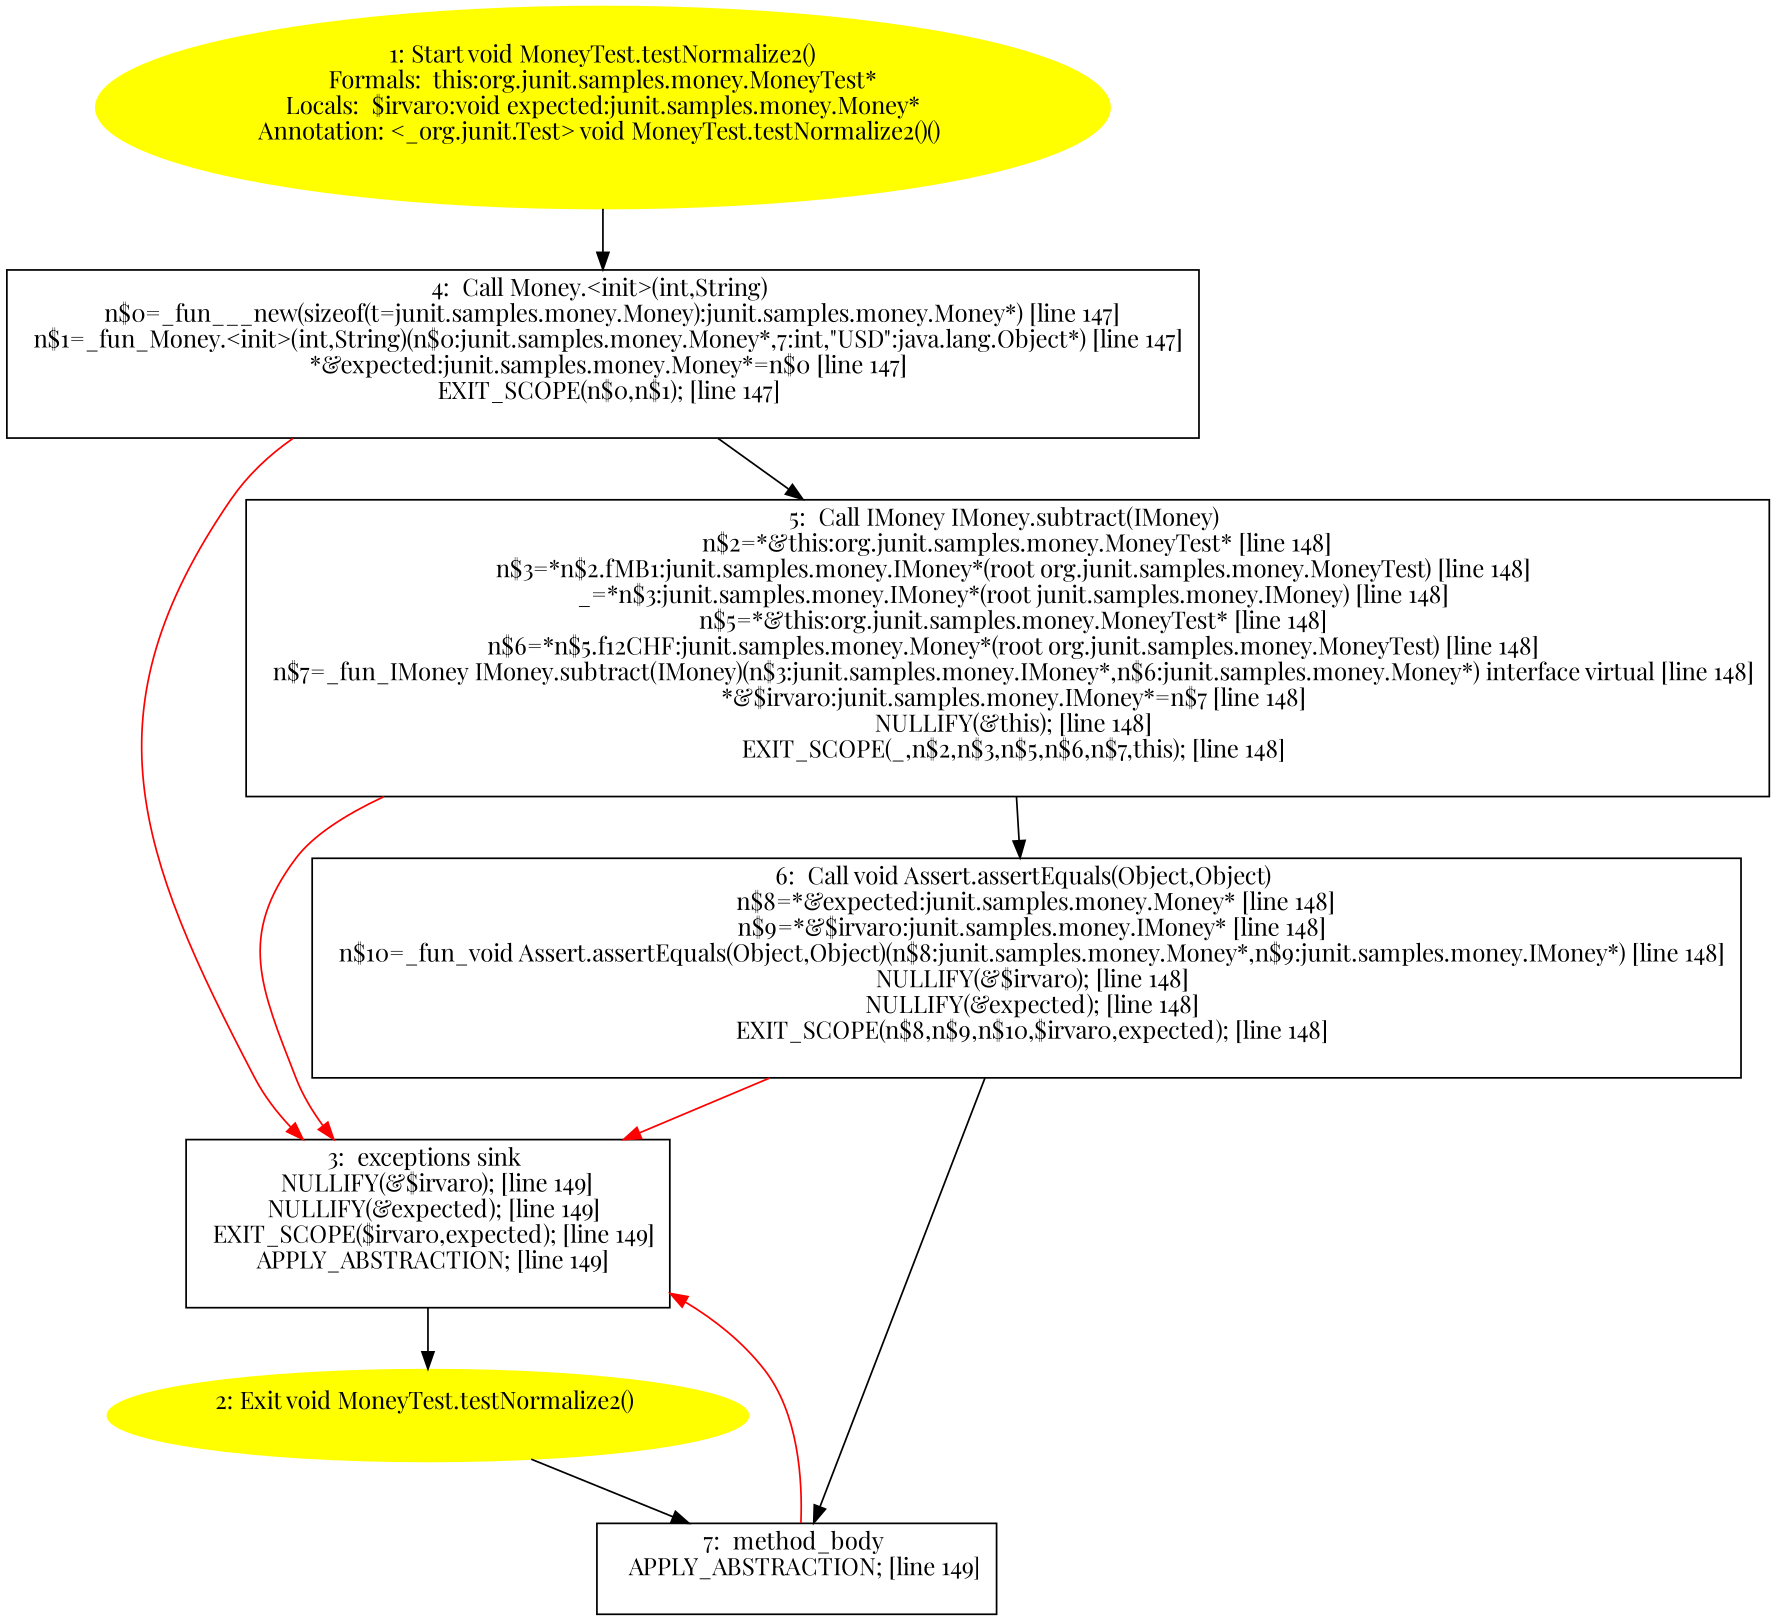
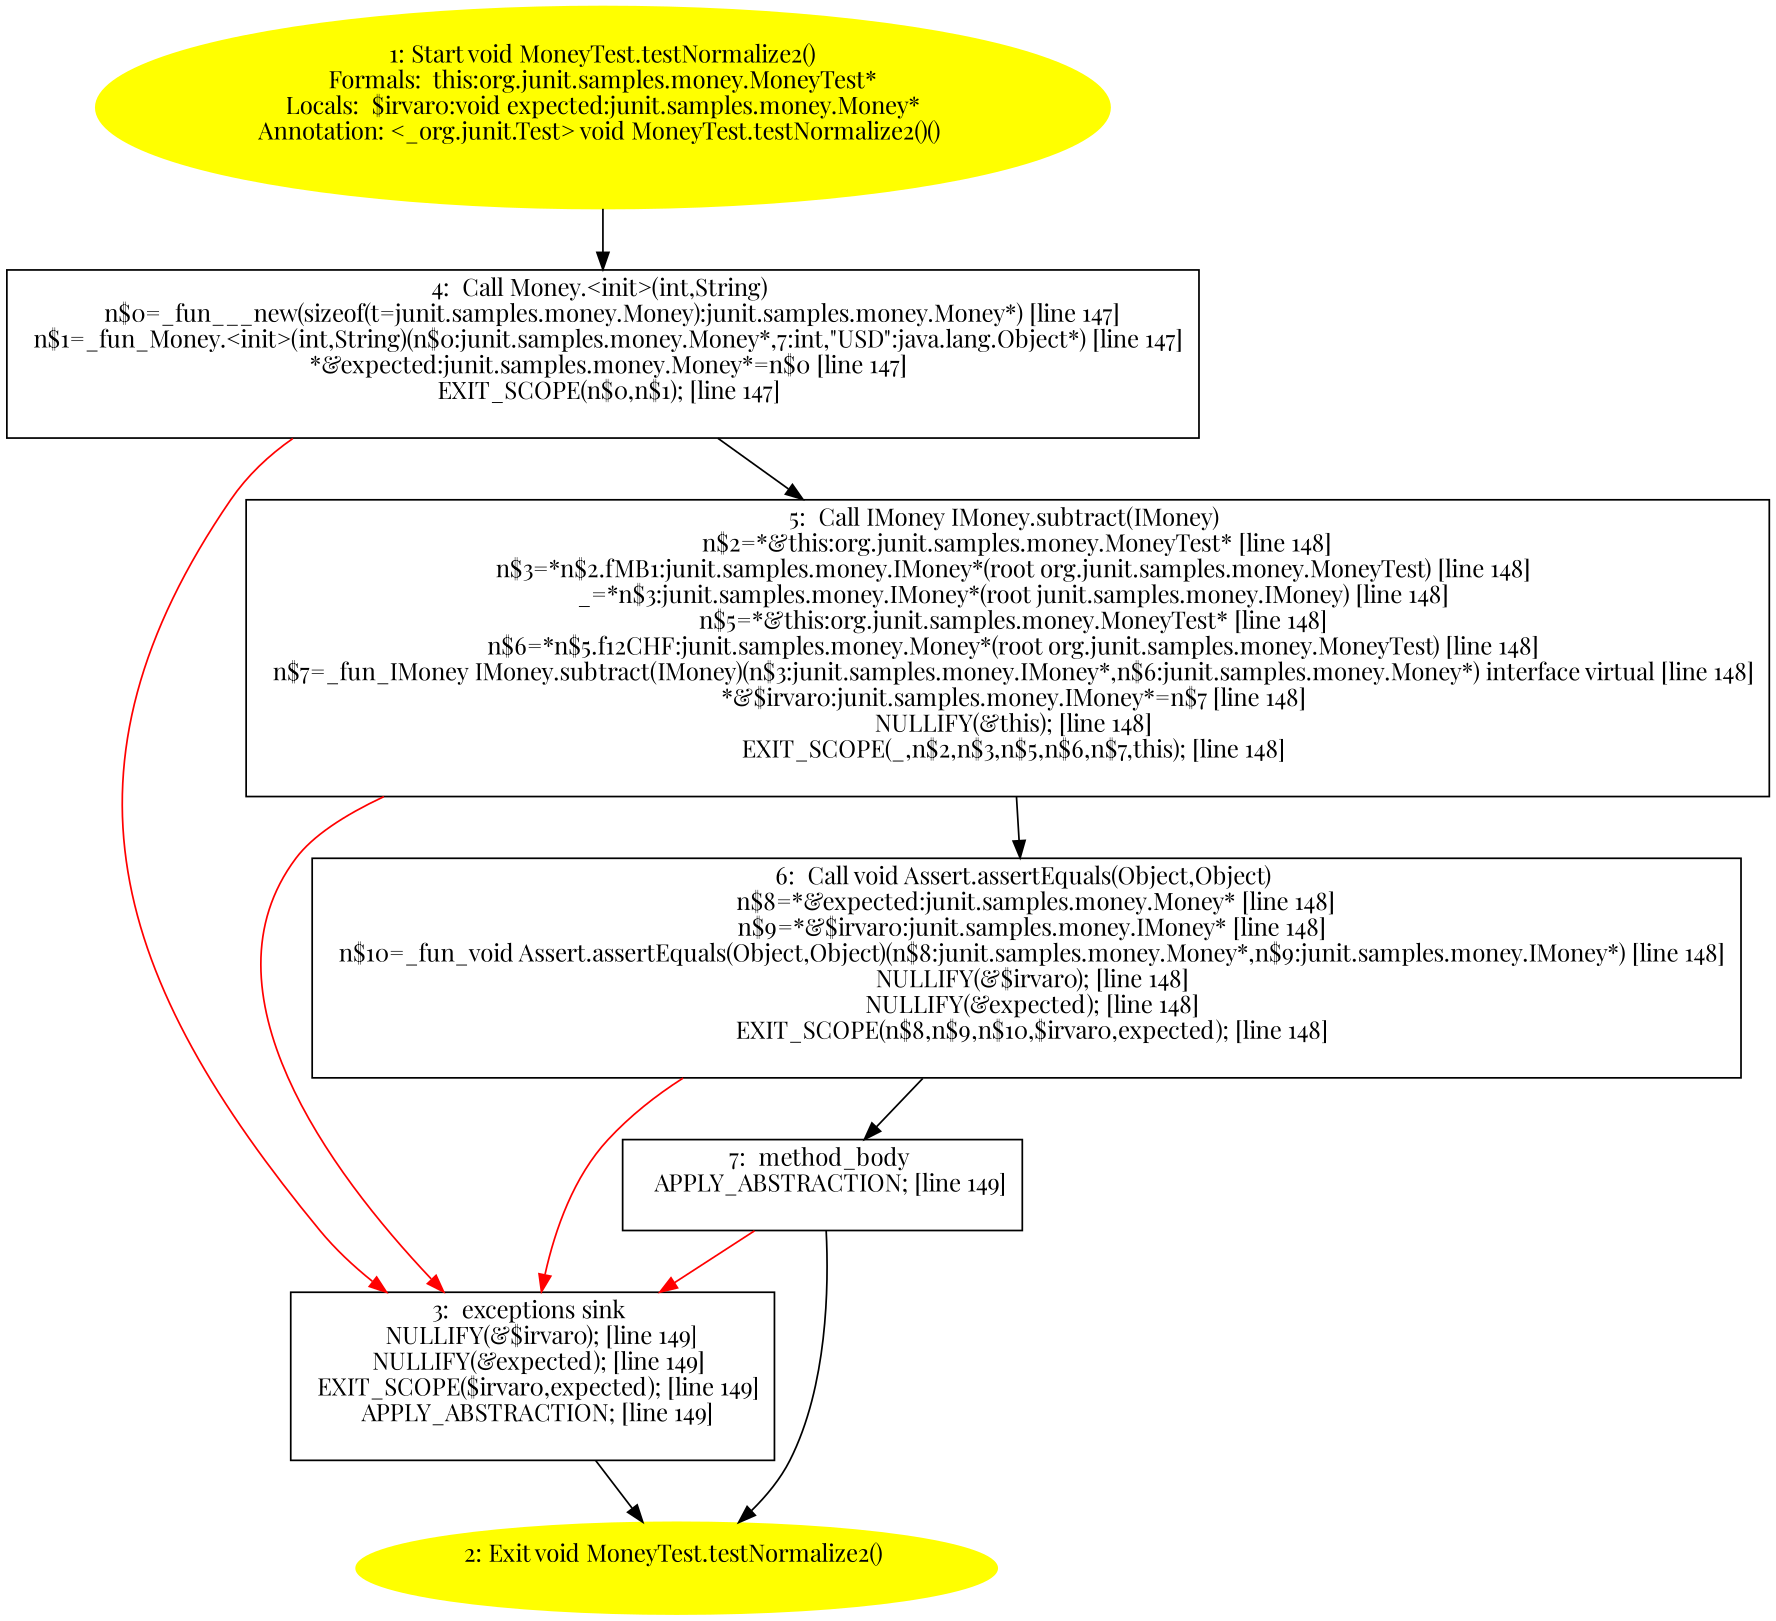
(602, 1488) -> (817, 1379)
